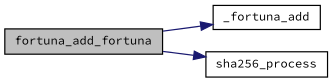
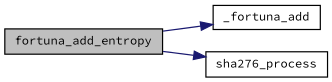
(84, 42) -> (84, 42)
(267, 64) -> (267, 64)
